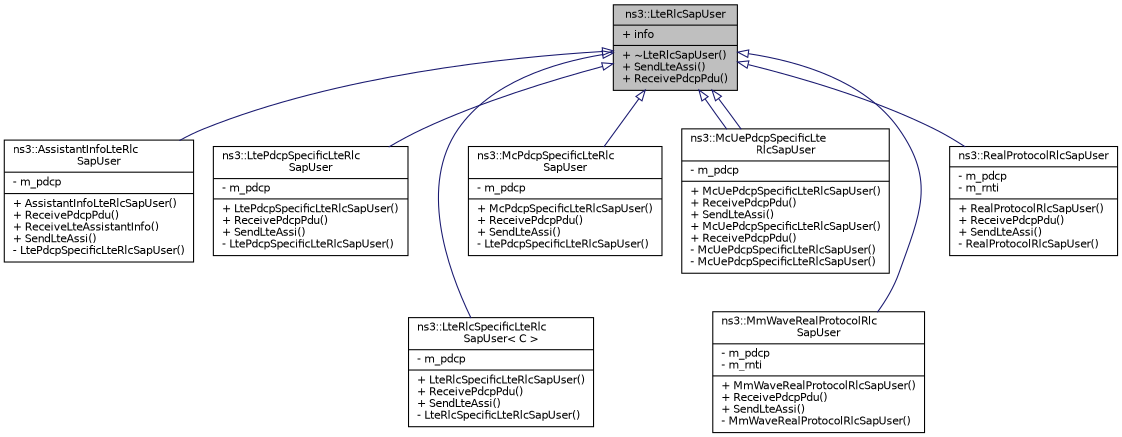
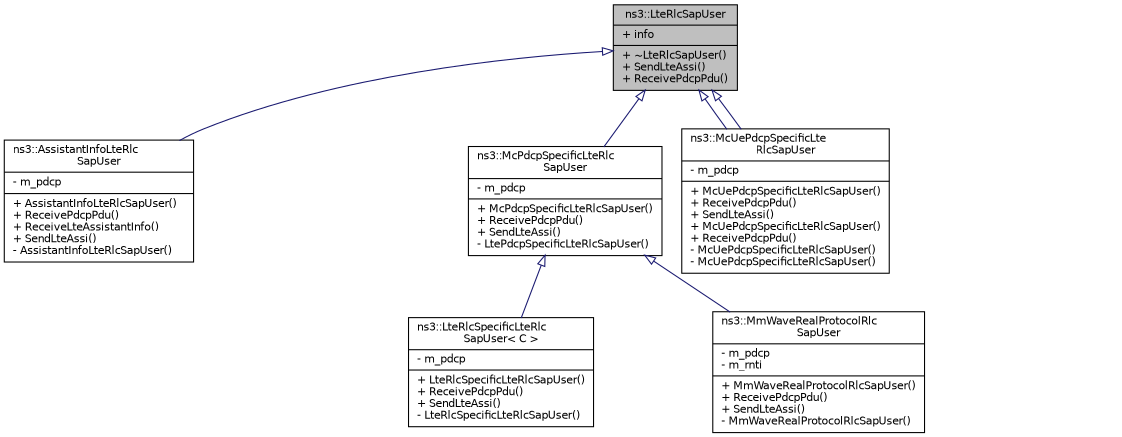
(905, 139) -> (692, 287)
(451, 143) -> (531, 292)
(311, 201) -> none
(1034, 201) -> none
(99, 251) -> (93, 251)
